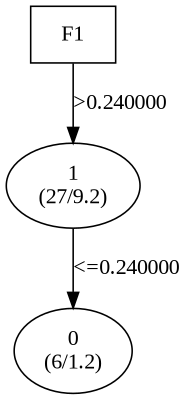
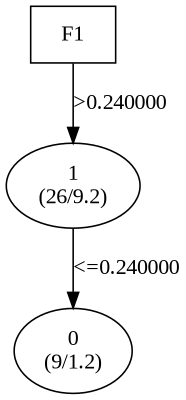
(73, 186) -> (73, 186)
(73, 351) -> (73, 351)
